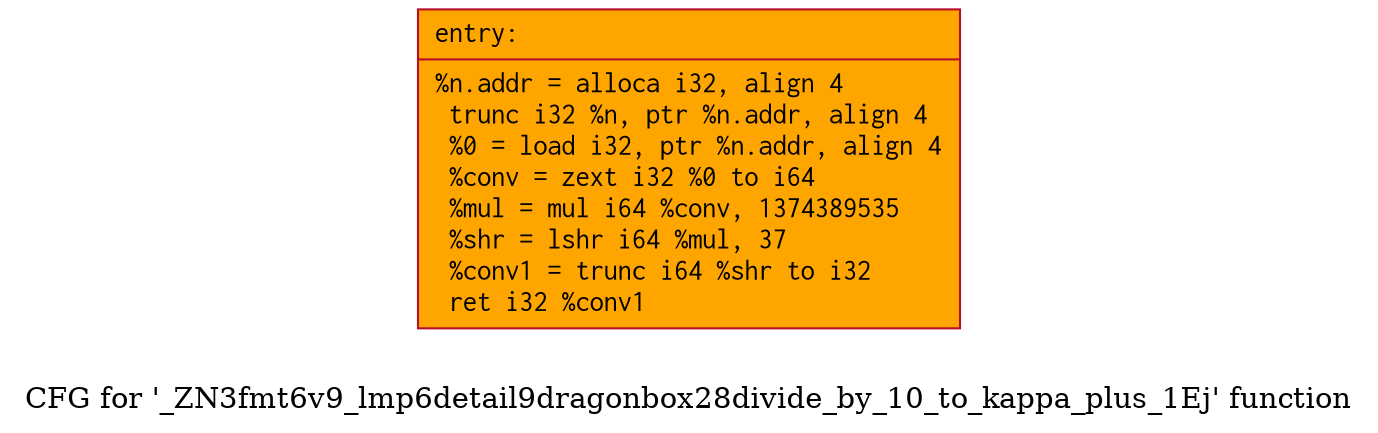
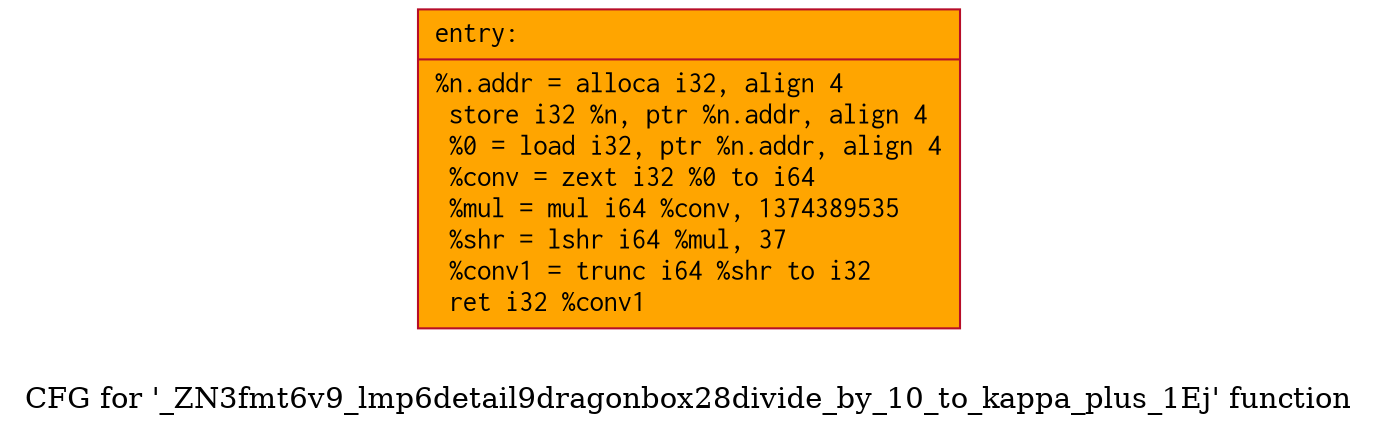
(682, 115) -> (682, 115)
